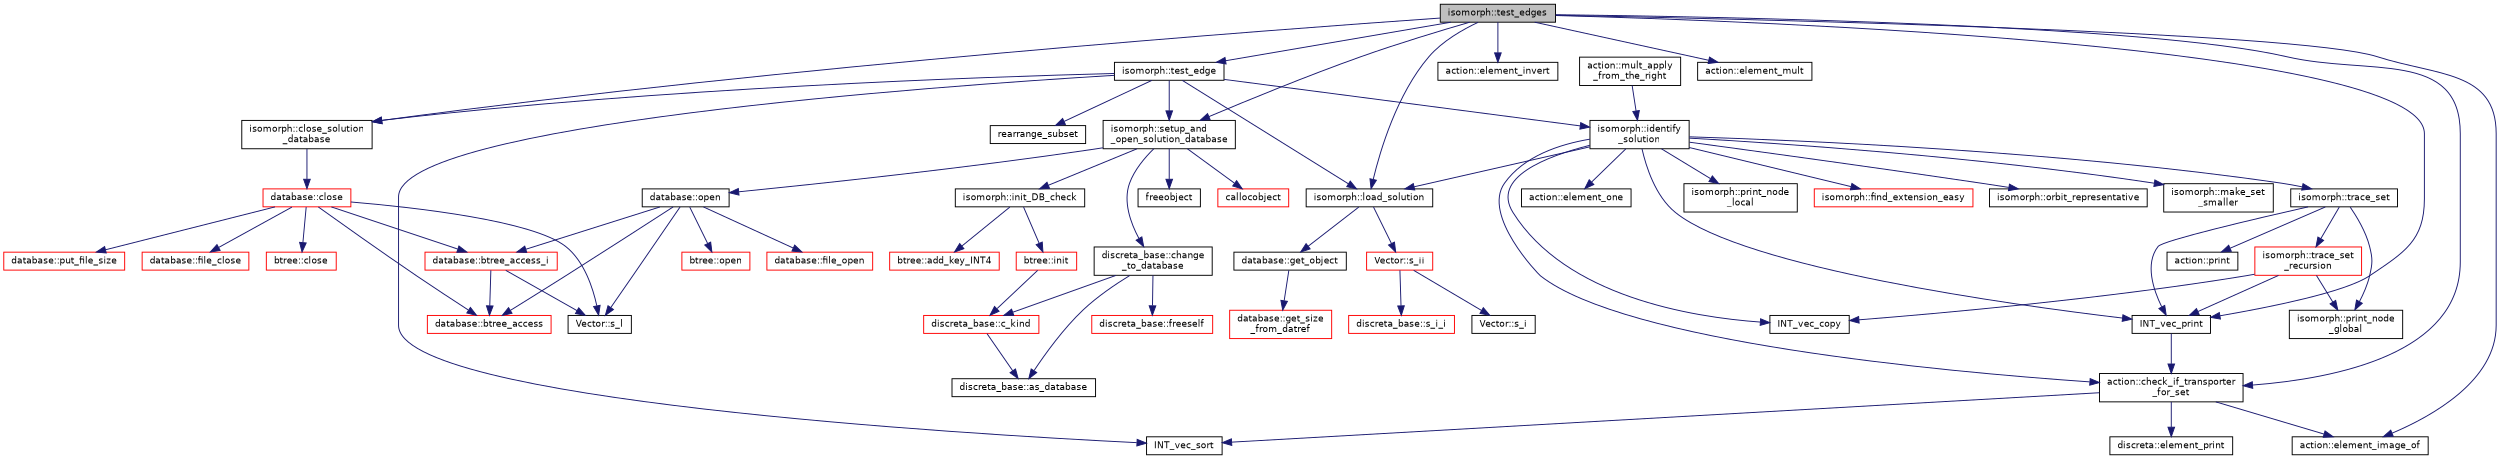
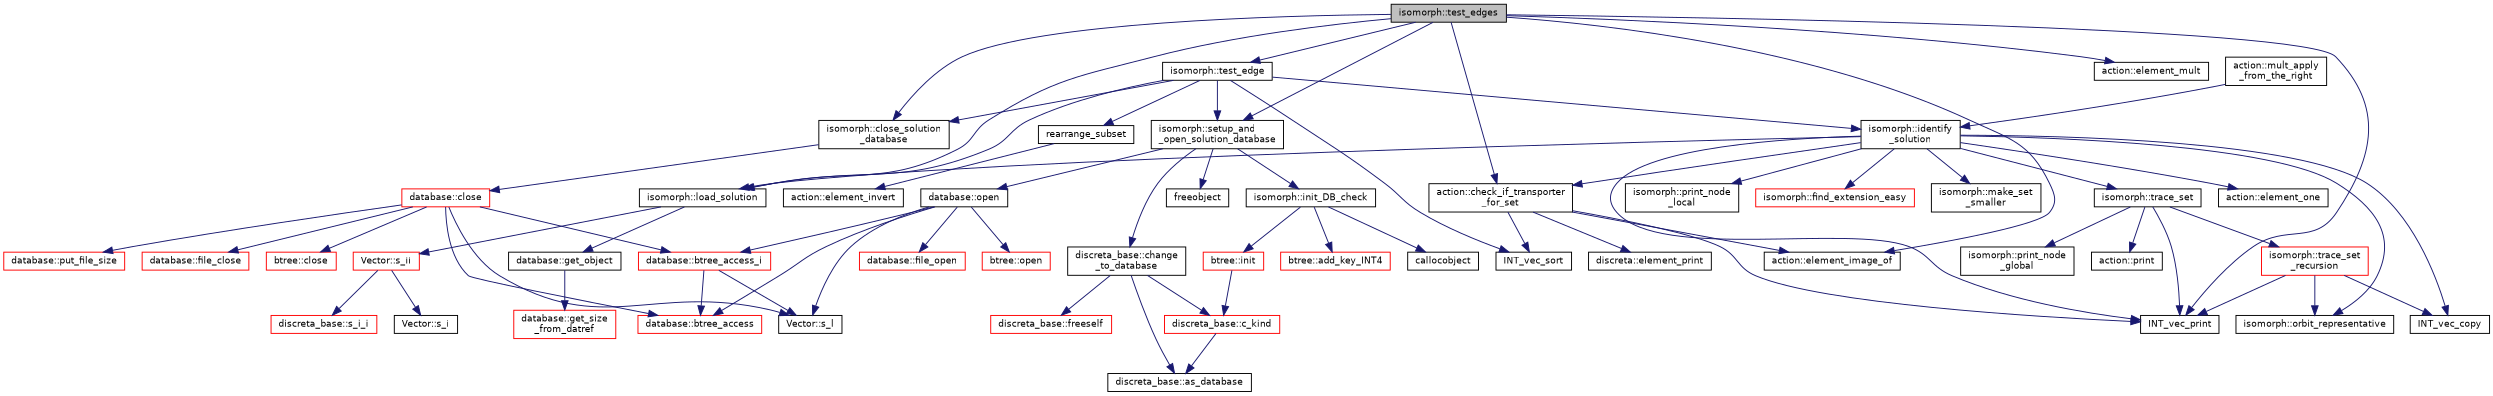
(1498, 37) -> (982, 162)
(1211, 166) -> (1373, 227)
(1253, 198) -> (1443, 261)
(2324, 287) -> (2315, 290)
(2171, 349) -> (1843, 296)
